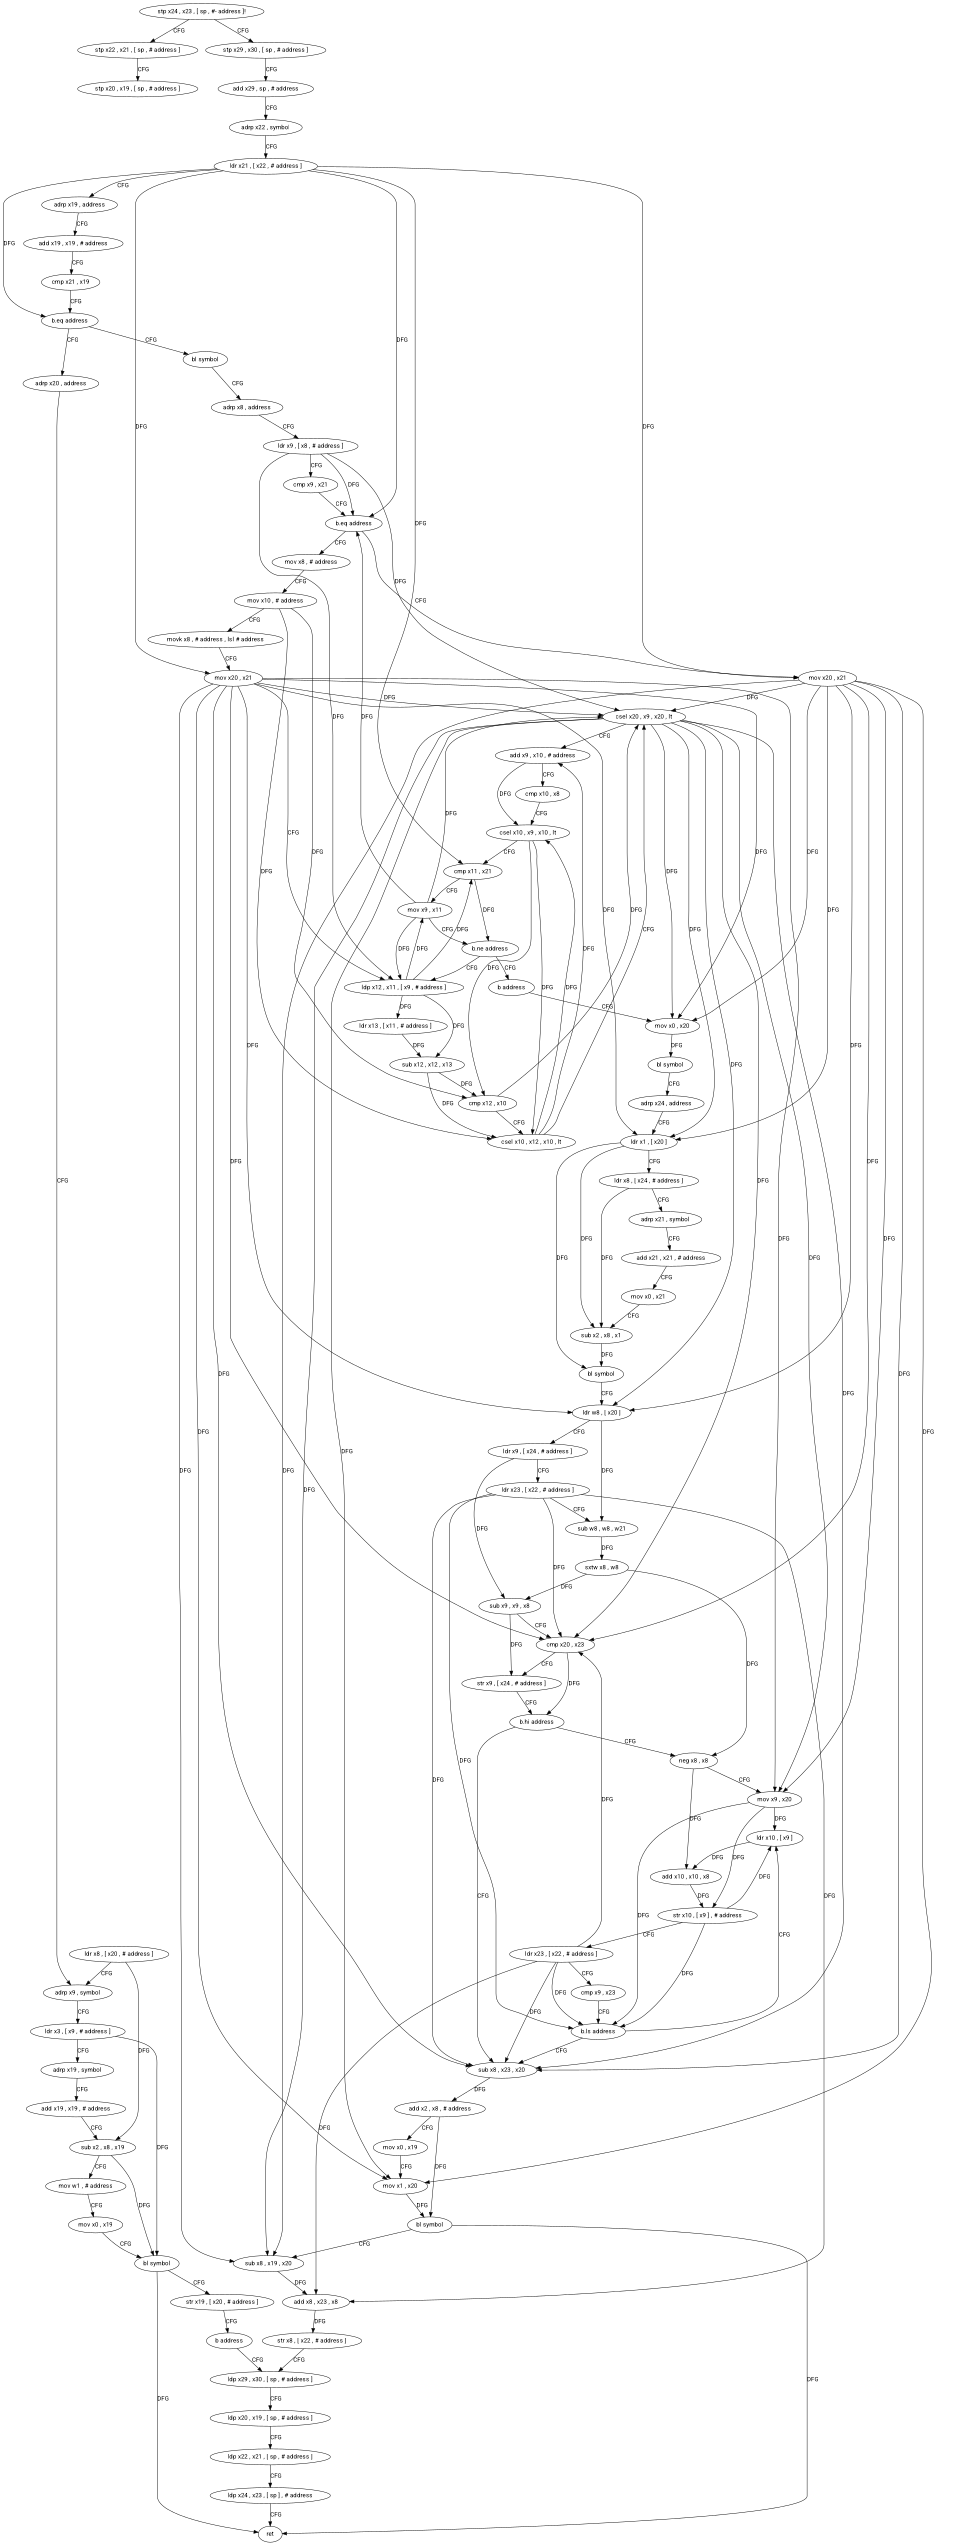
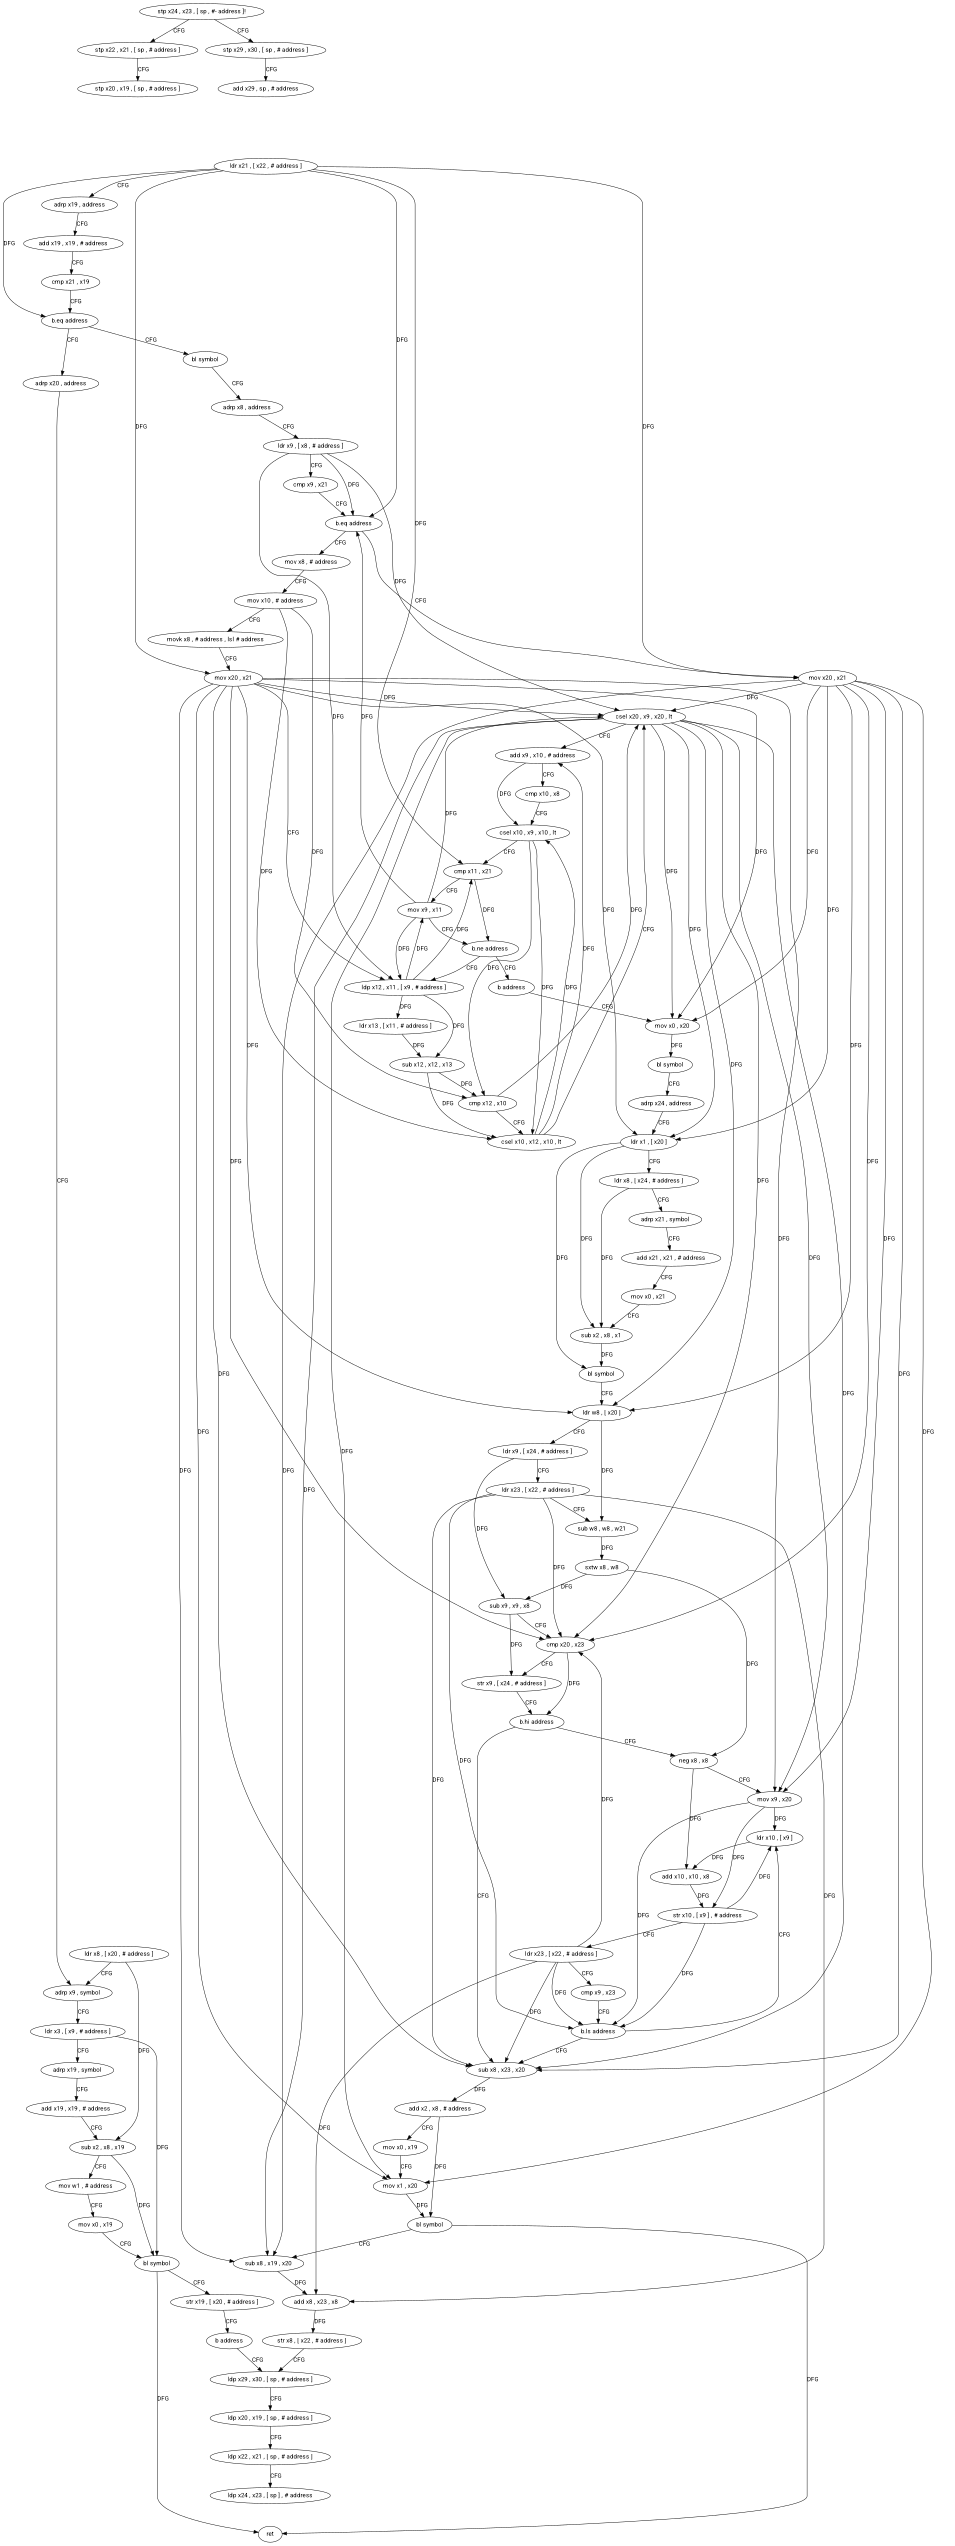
(266, 128) -> none
(270, 2513) -> none
